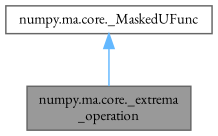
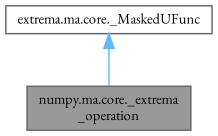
(109, 20) -> (109, 20)
